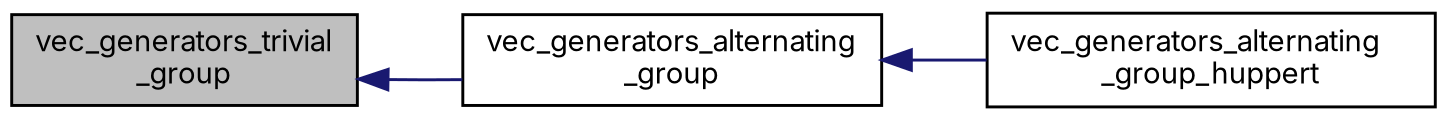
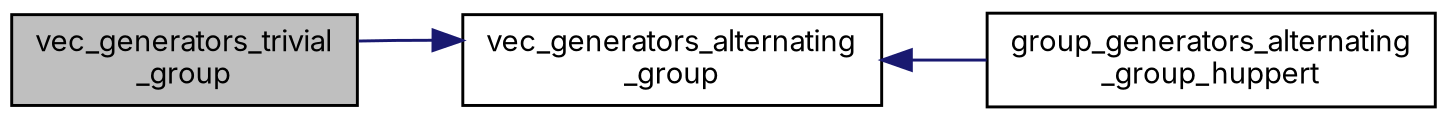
(1211, 60) -> (1211, 60)
(425, 80) -> (396, 40)
